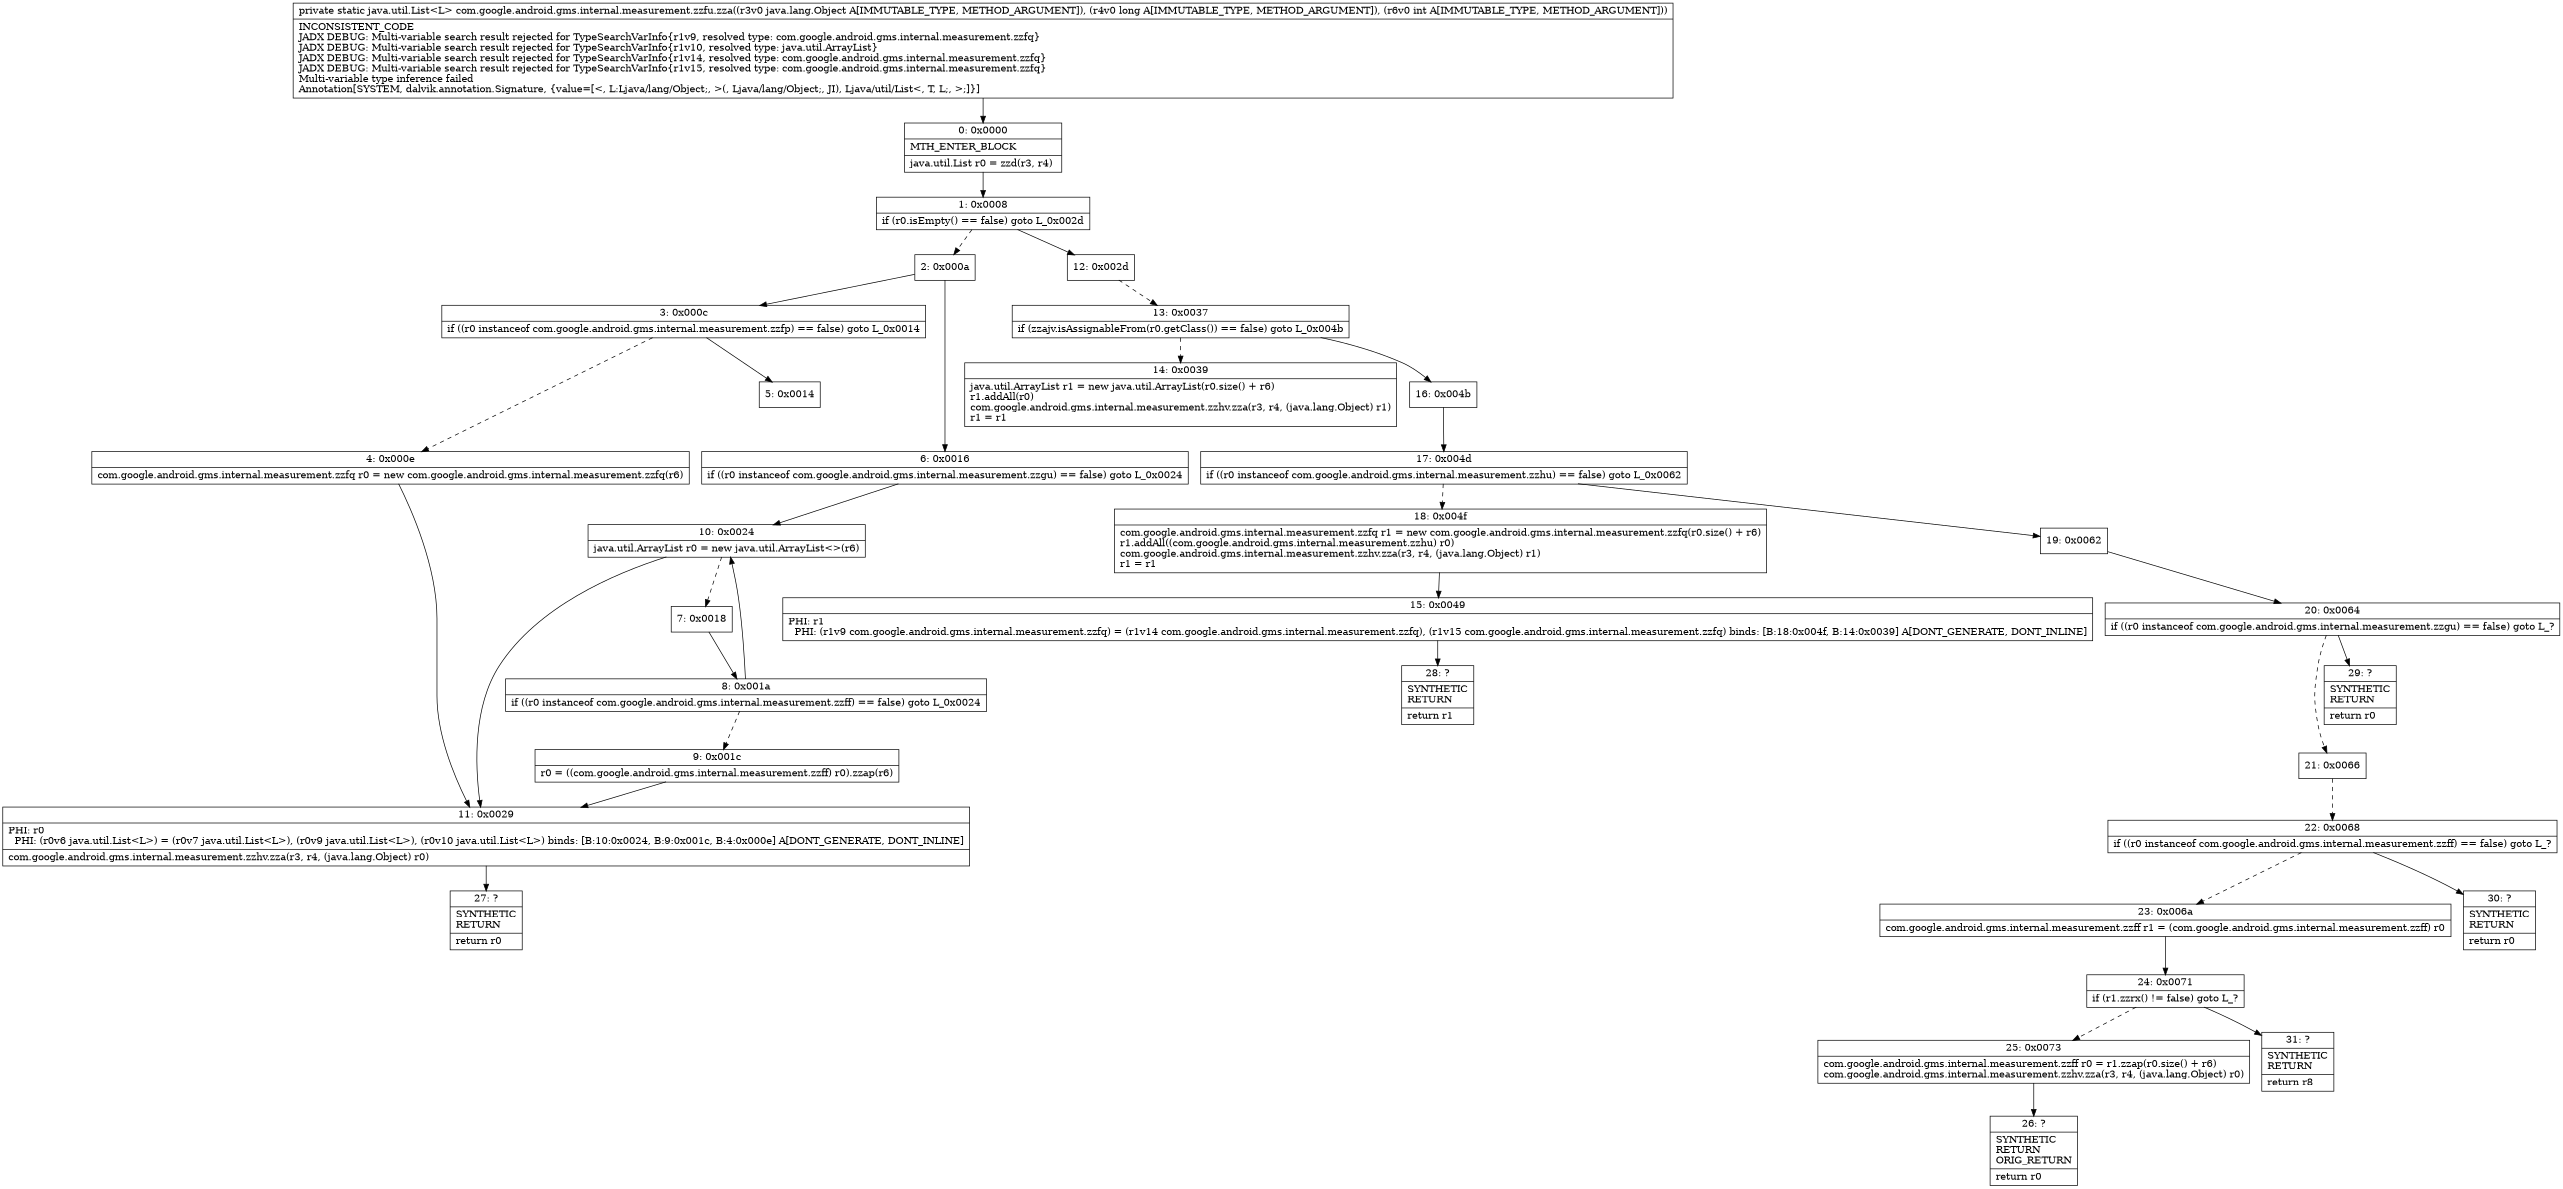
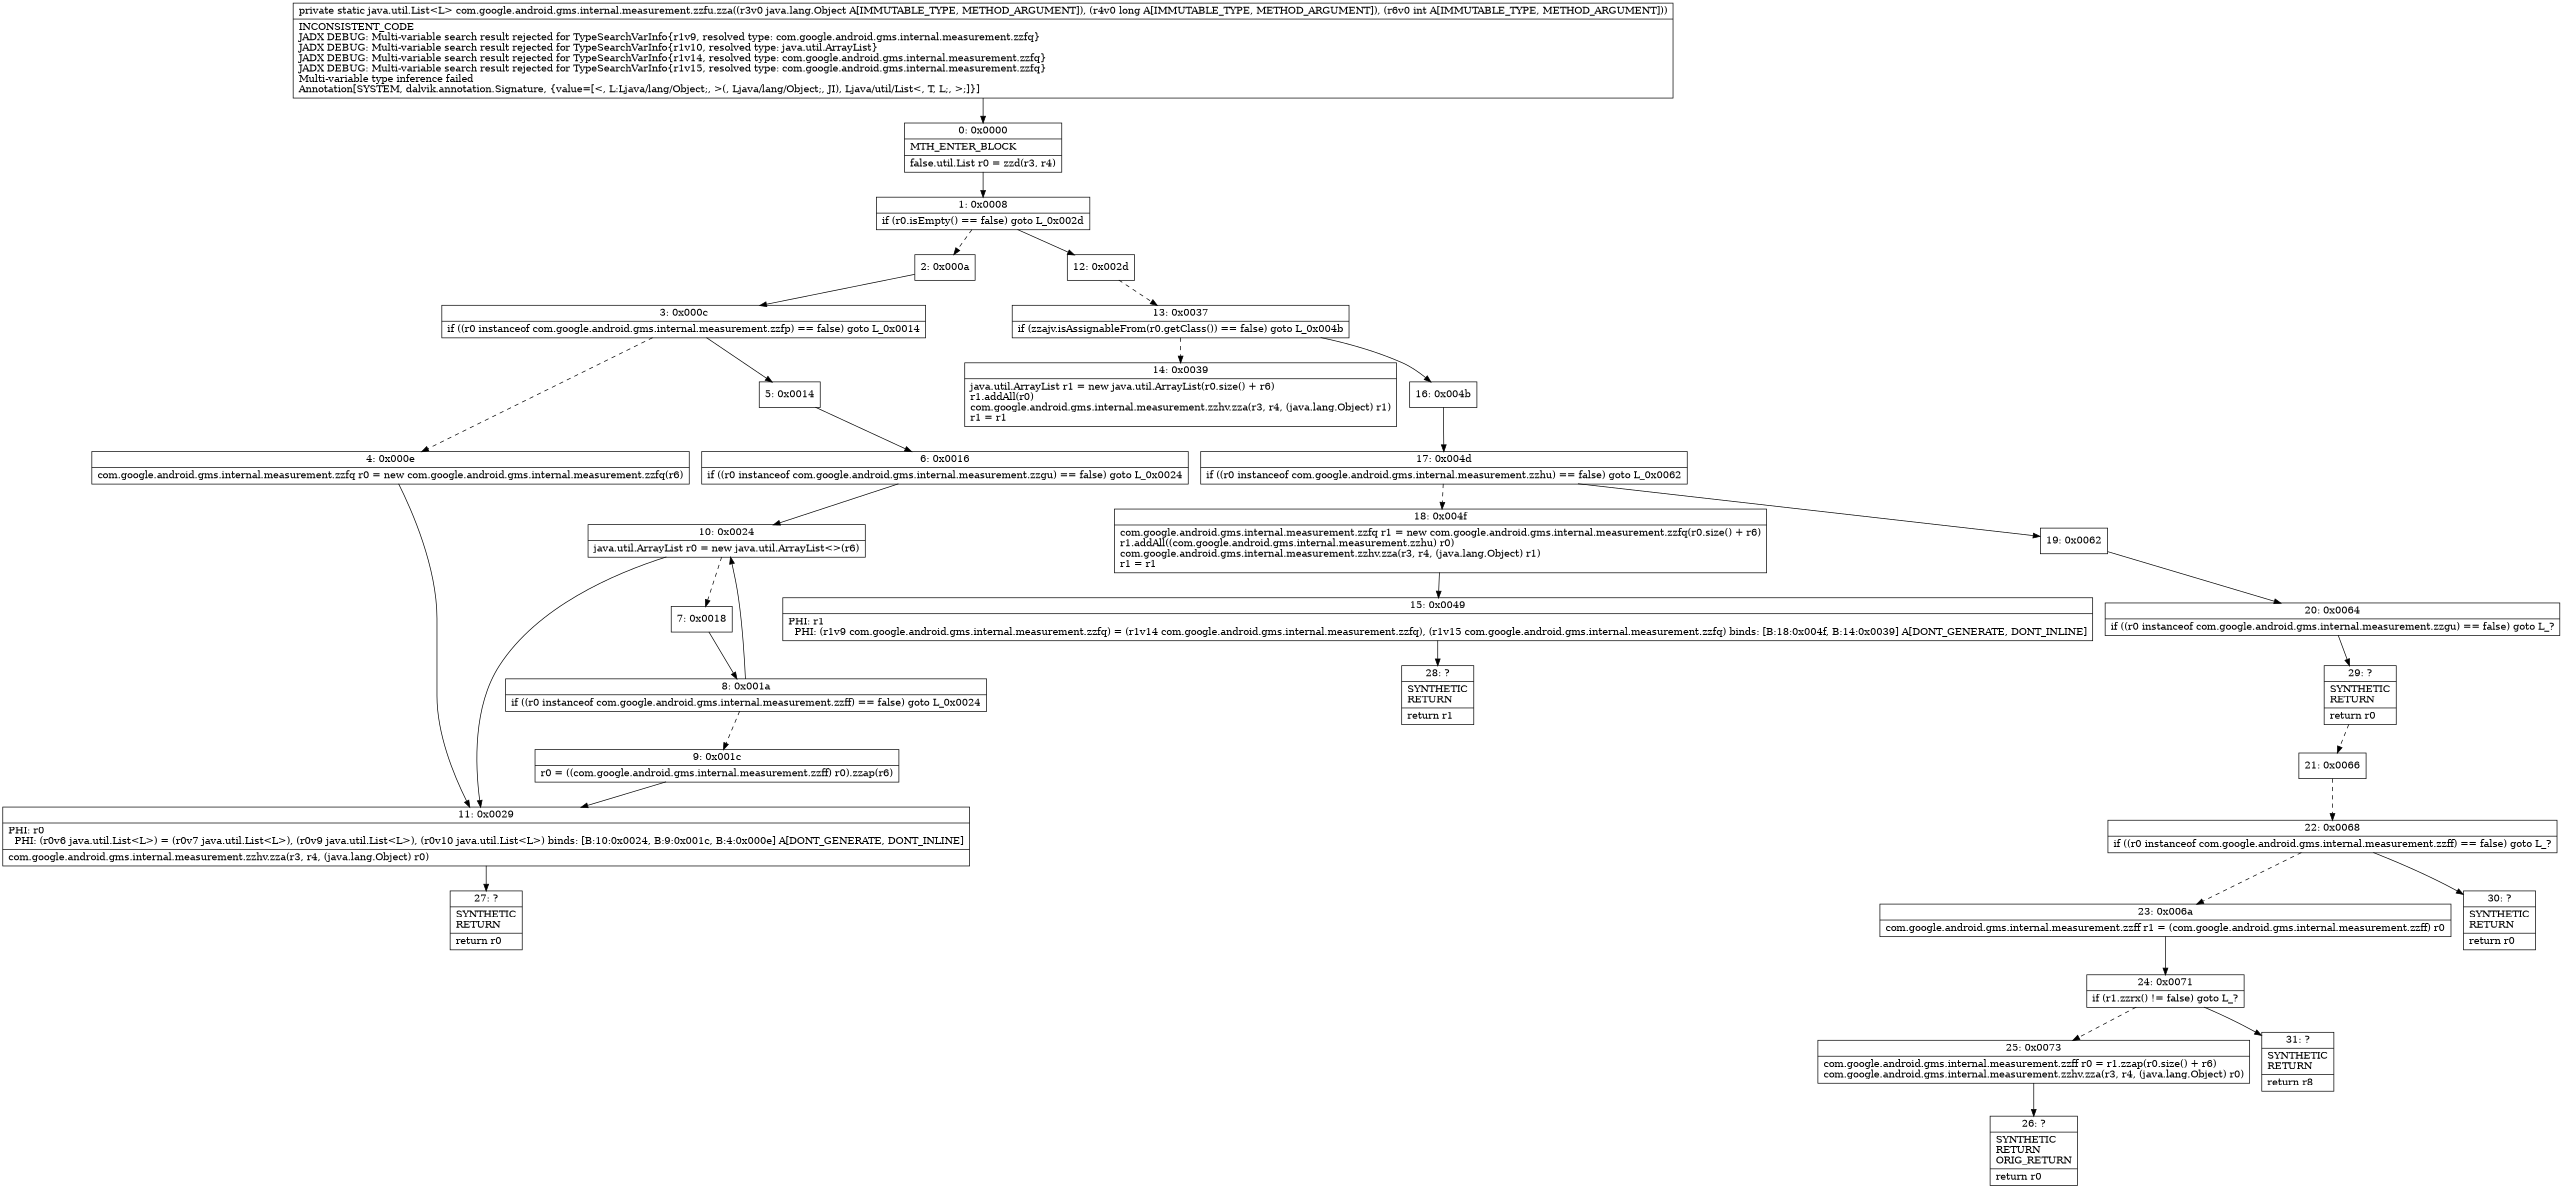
(981, 164) -> (983, 164)
(945, 362) -> (860, 428)
(2315, 691) -> (2344, 735)
